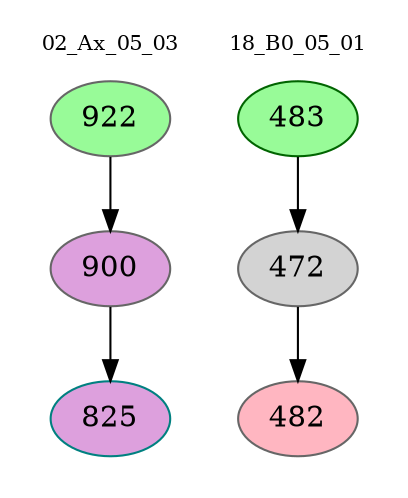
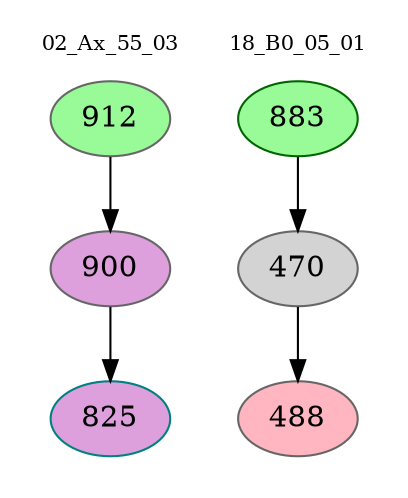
(110, 45) -> (110, 45)
(110, 119) -> (110, 119)
(298, 119) -> (298, 119)
(298, 269) -> (298, 269)
(298, 419) -> (298, 419)
